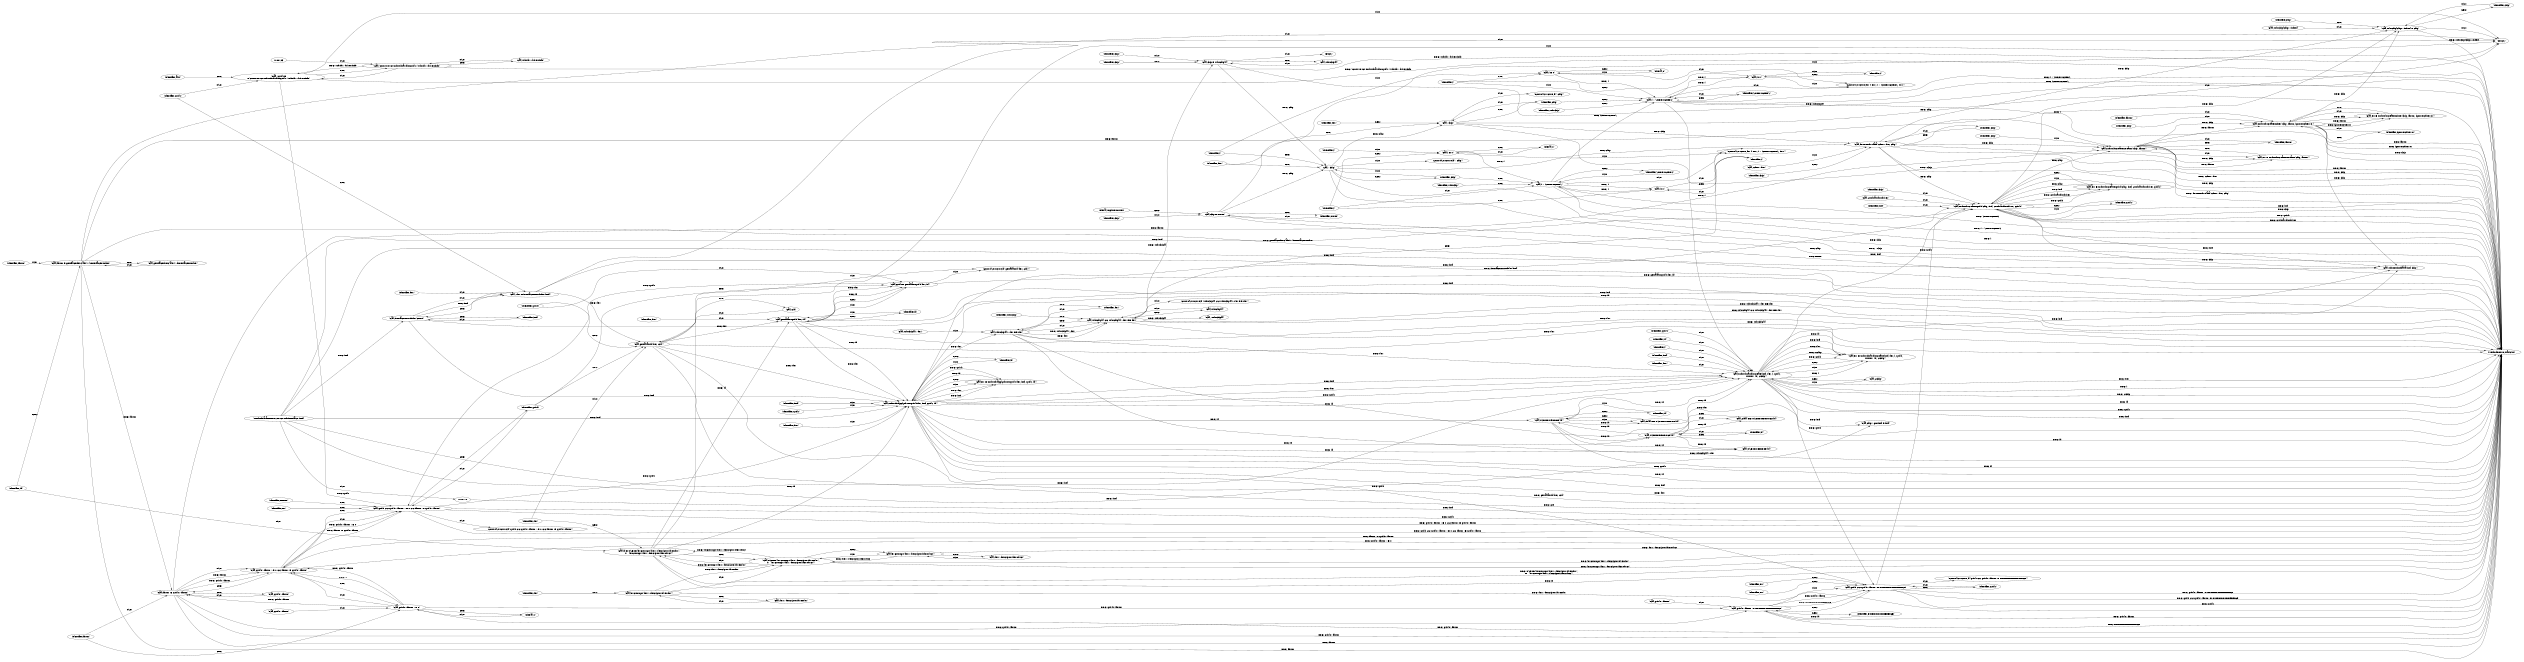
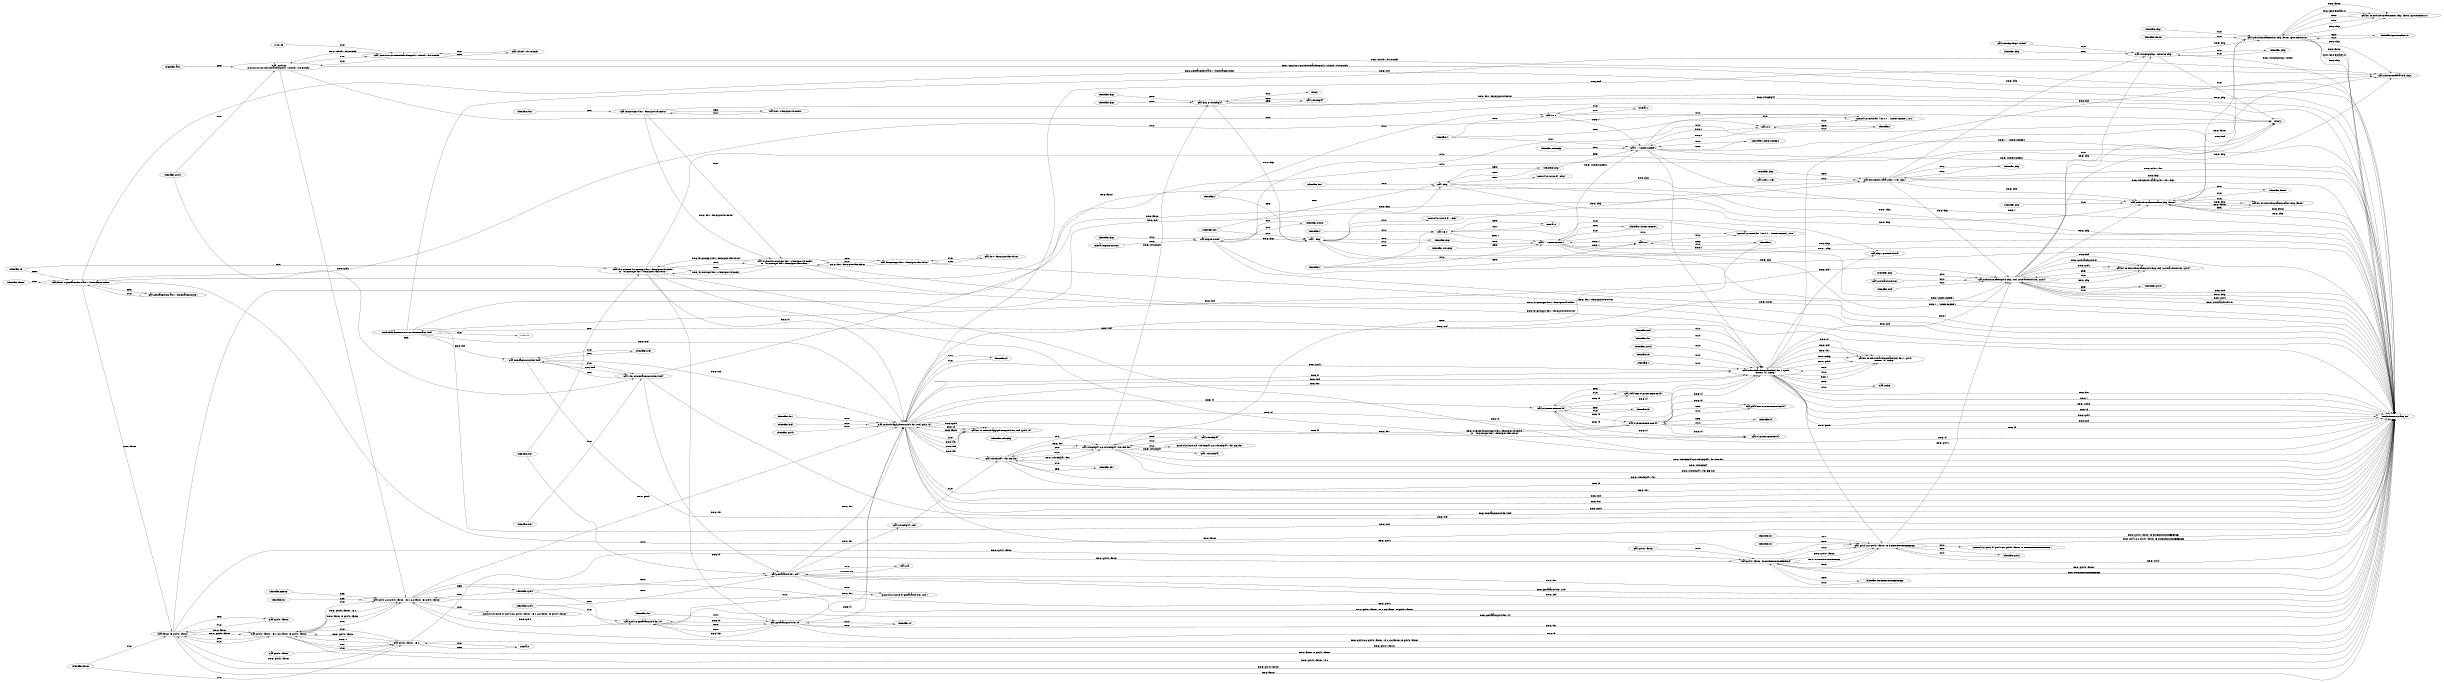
(2356, 91) -> (2214, 46)
(722, 313) -> (847, 571)
(407, 318) -> (525, 360)
(719, 332) -> (847, 549)
(956, 379) -> (951, 430)
(1554, 512) -> (1348, 526)
(1815, 617) -> (1824, 583)
